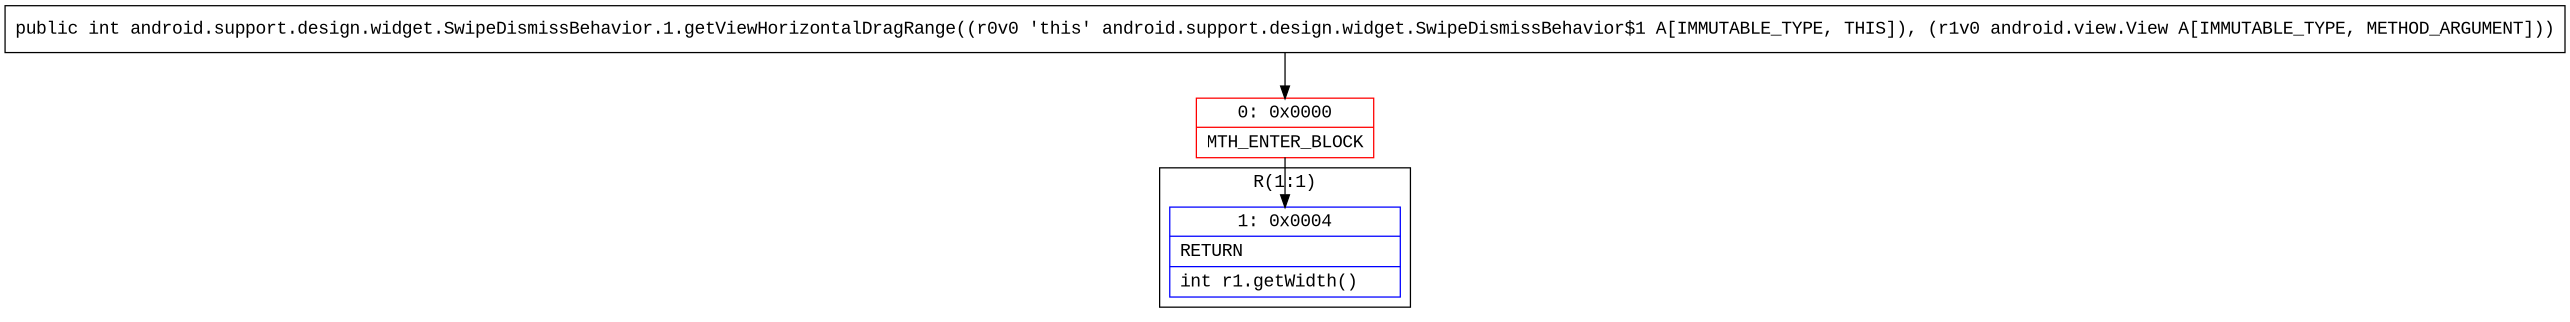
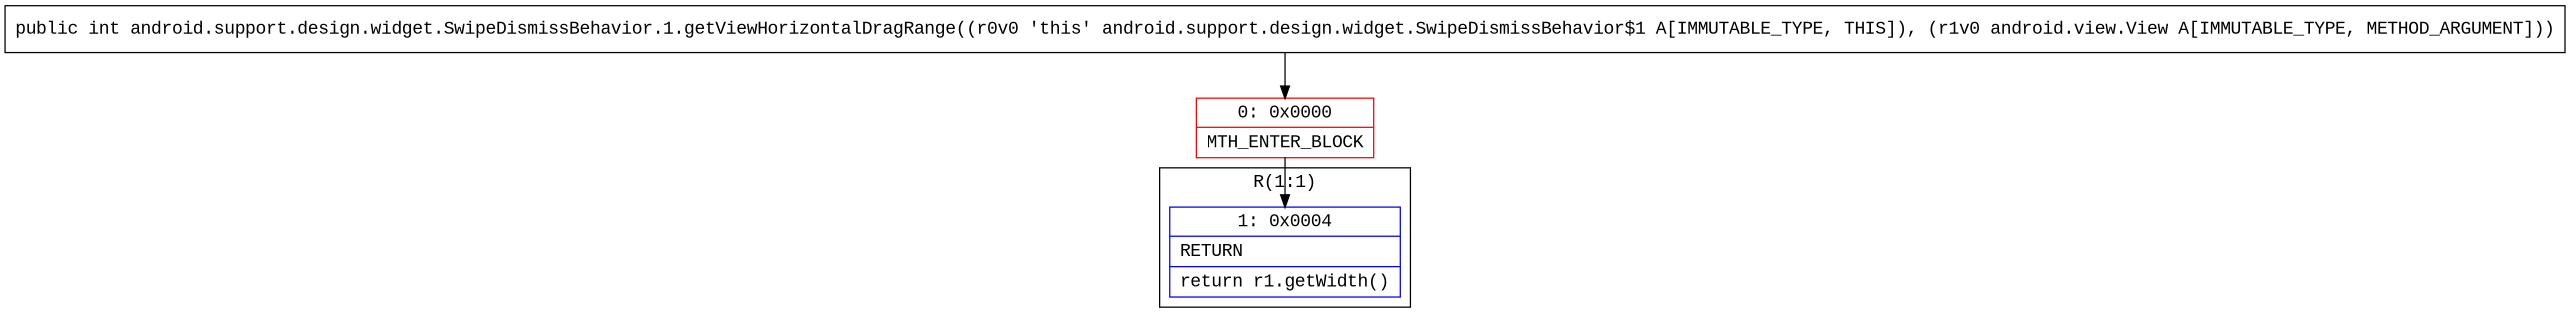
(1269, 281) -> (1285, 281)
